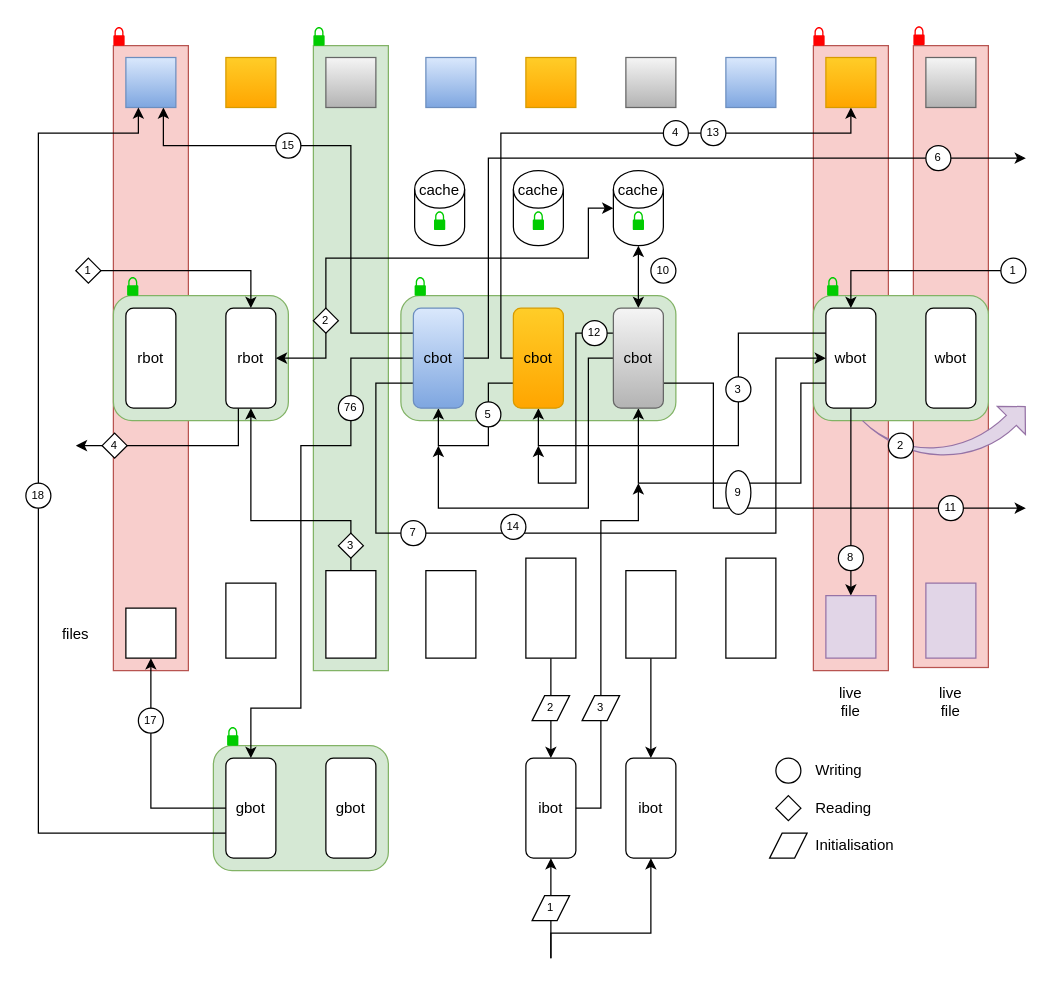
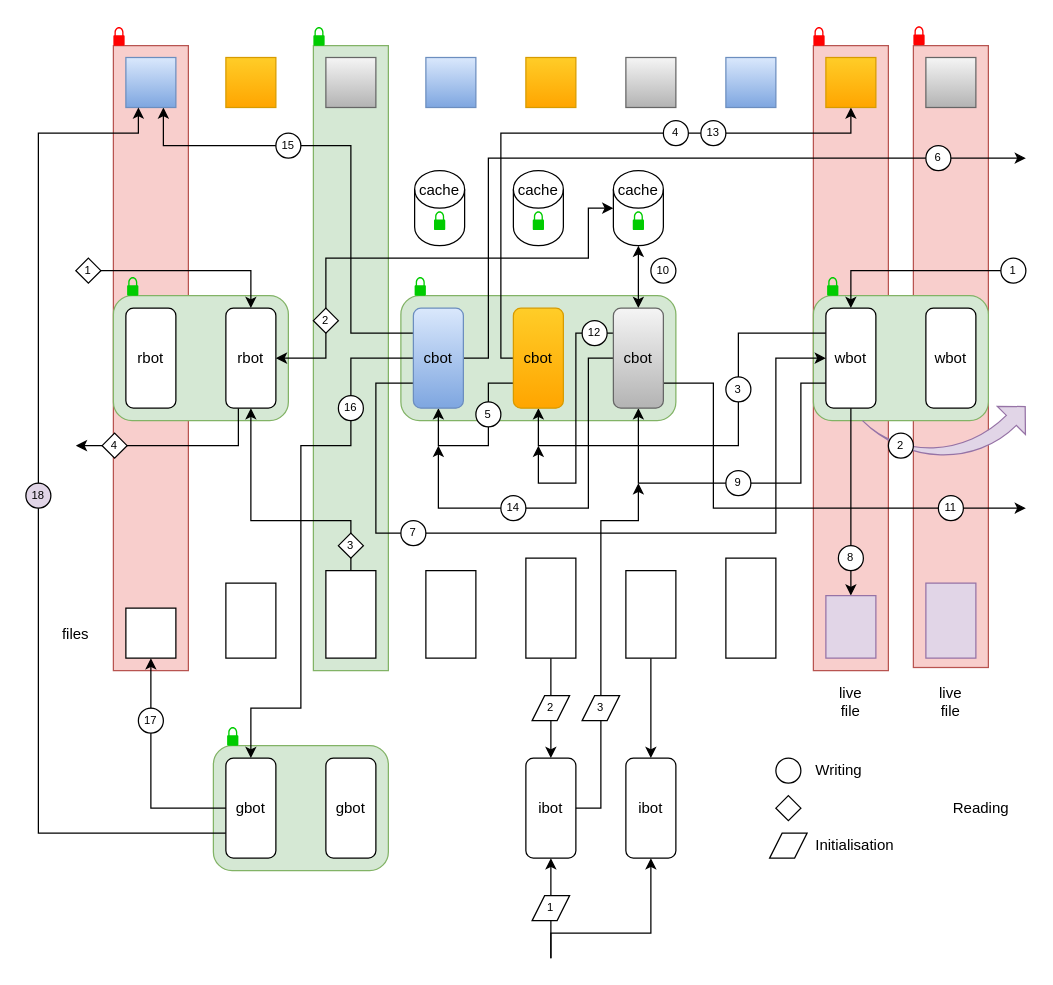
(351, 408) -> (351, 408)
(738, 493) -> (738, 483)
(38, 496) -> (38, 496)
(513, 527) -> (513, 508)
(838, 808) -> (976, 808)
